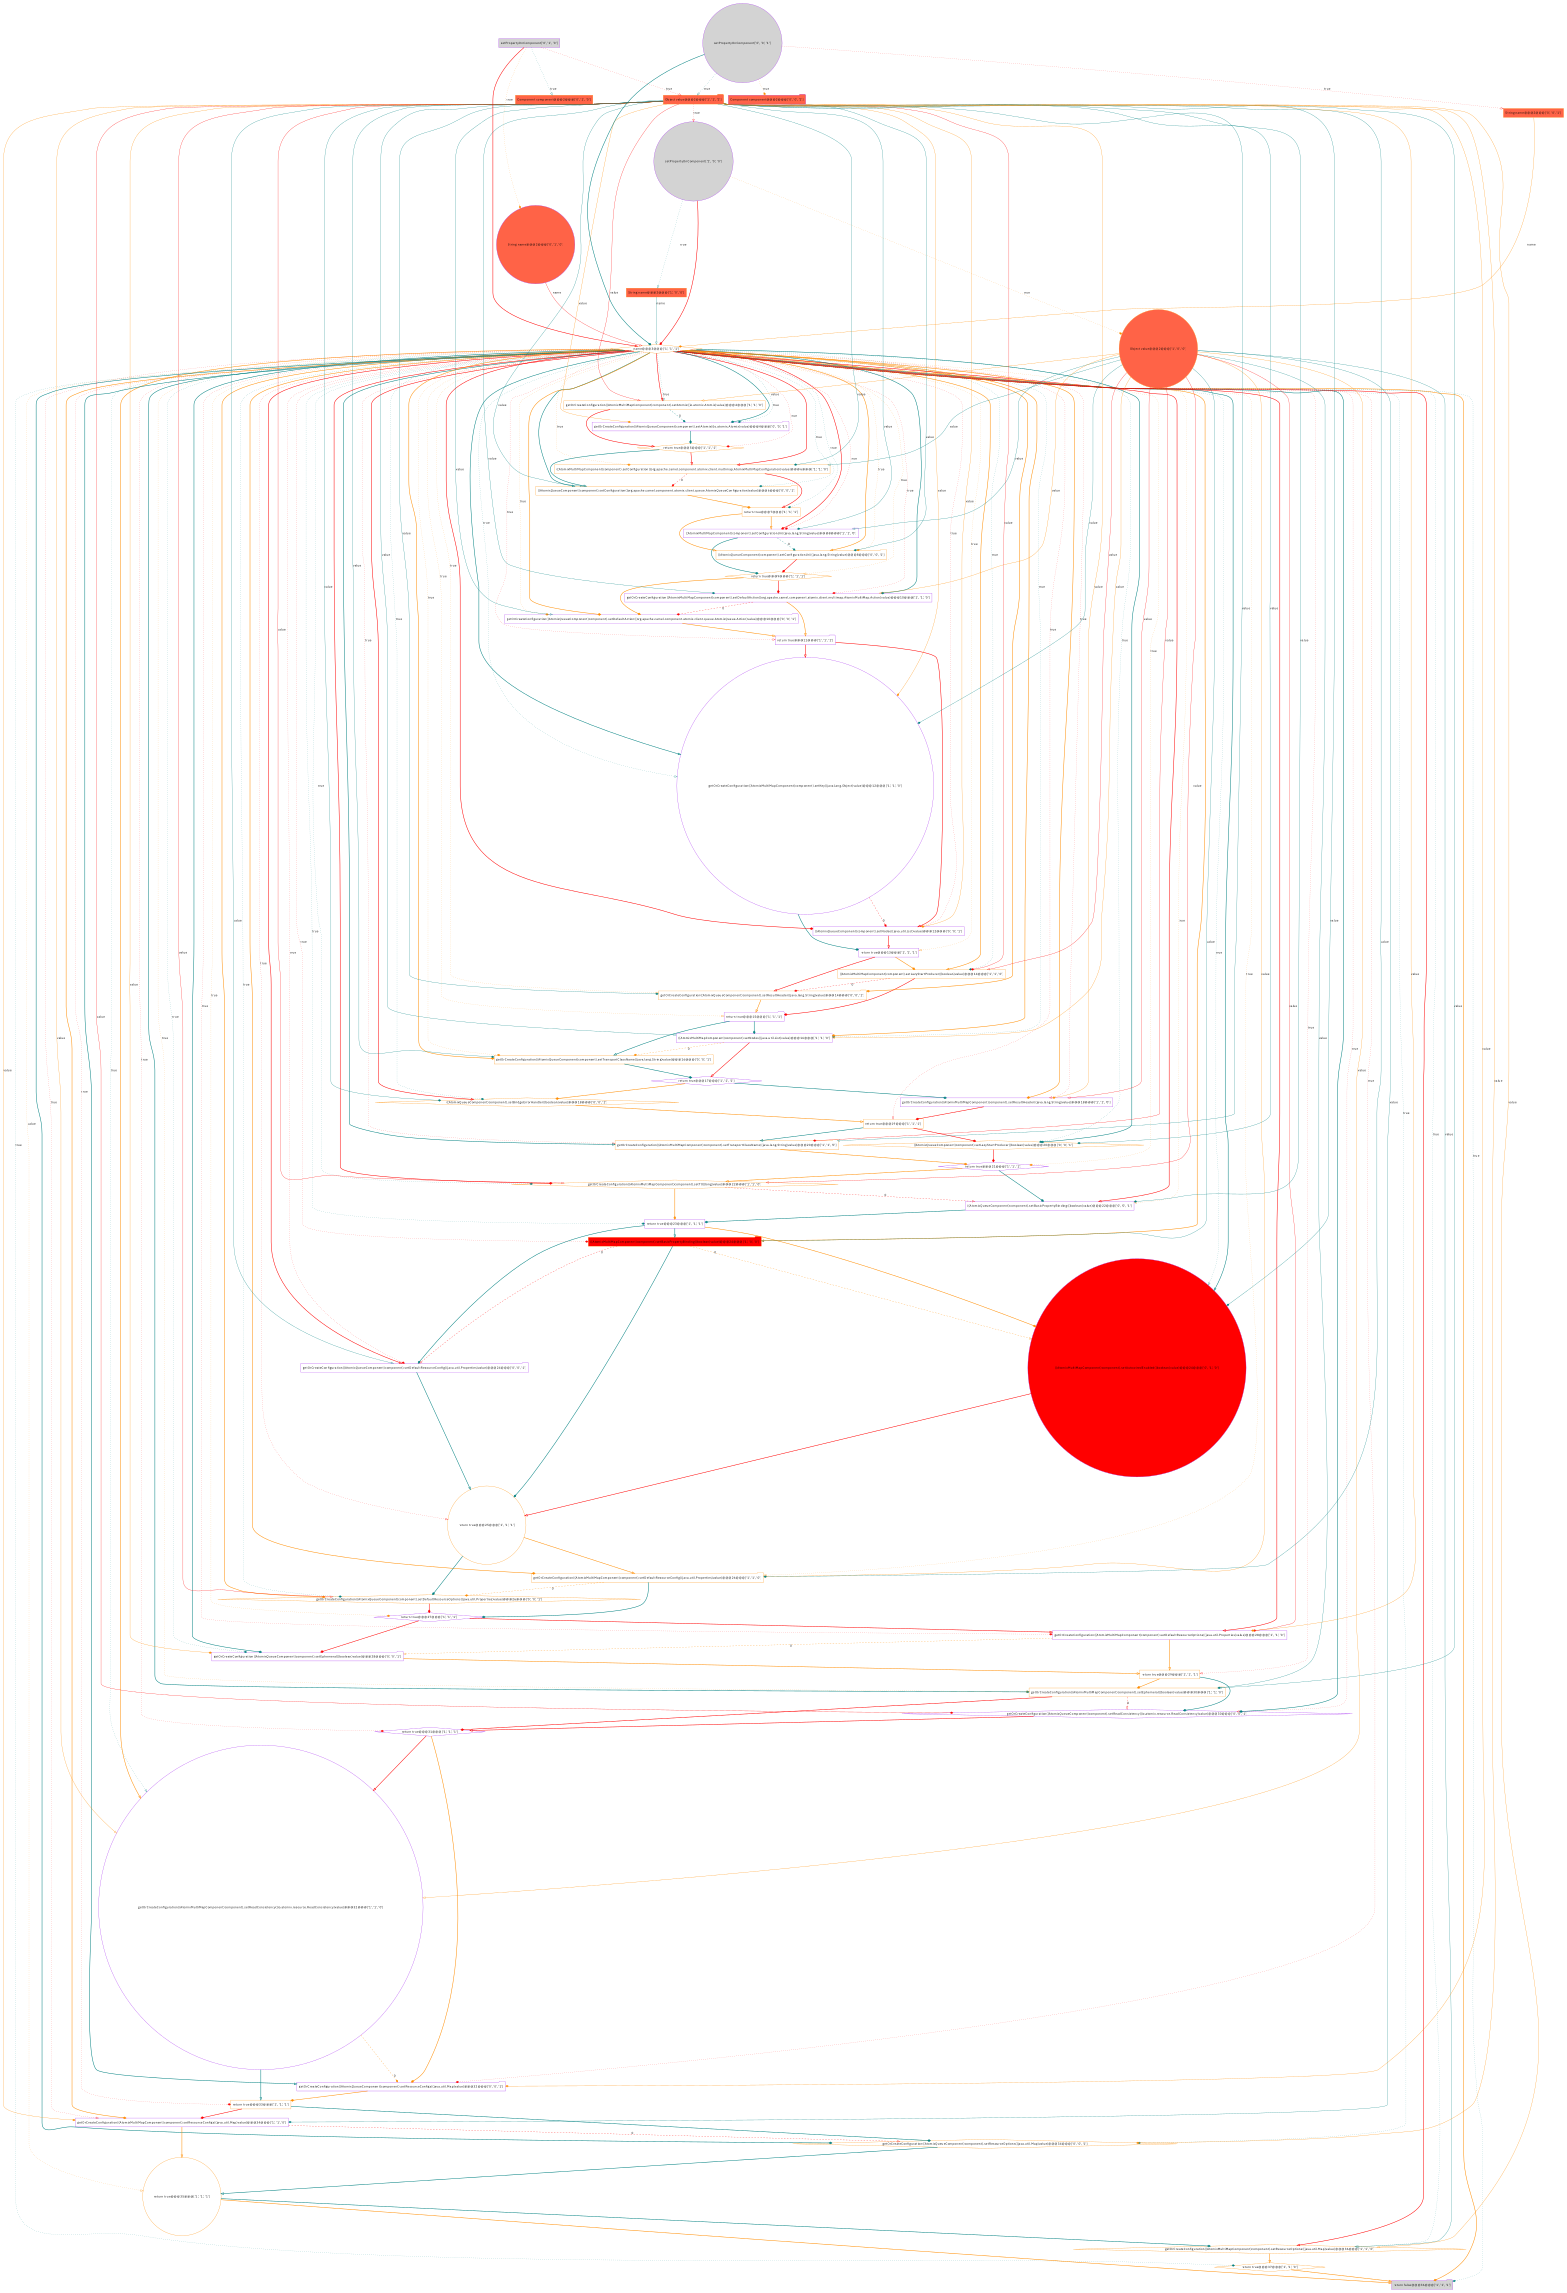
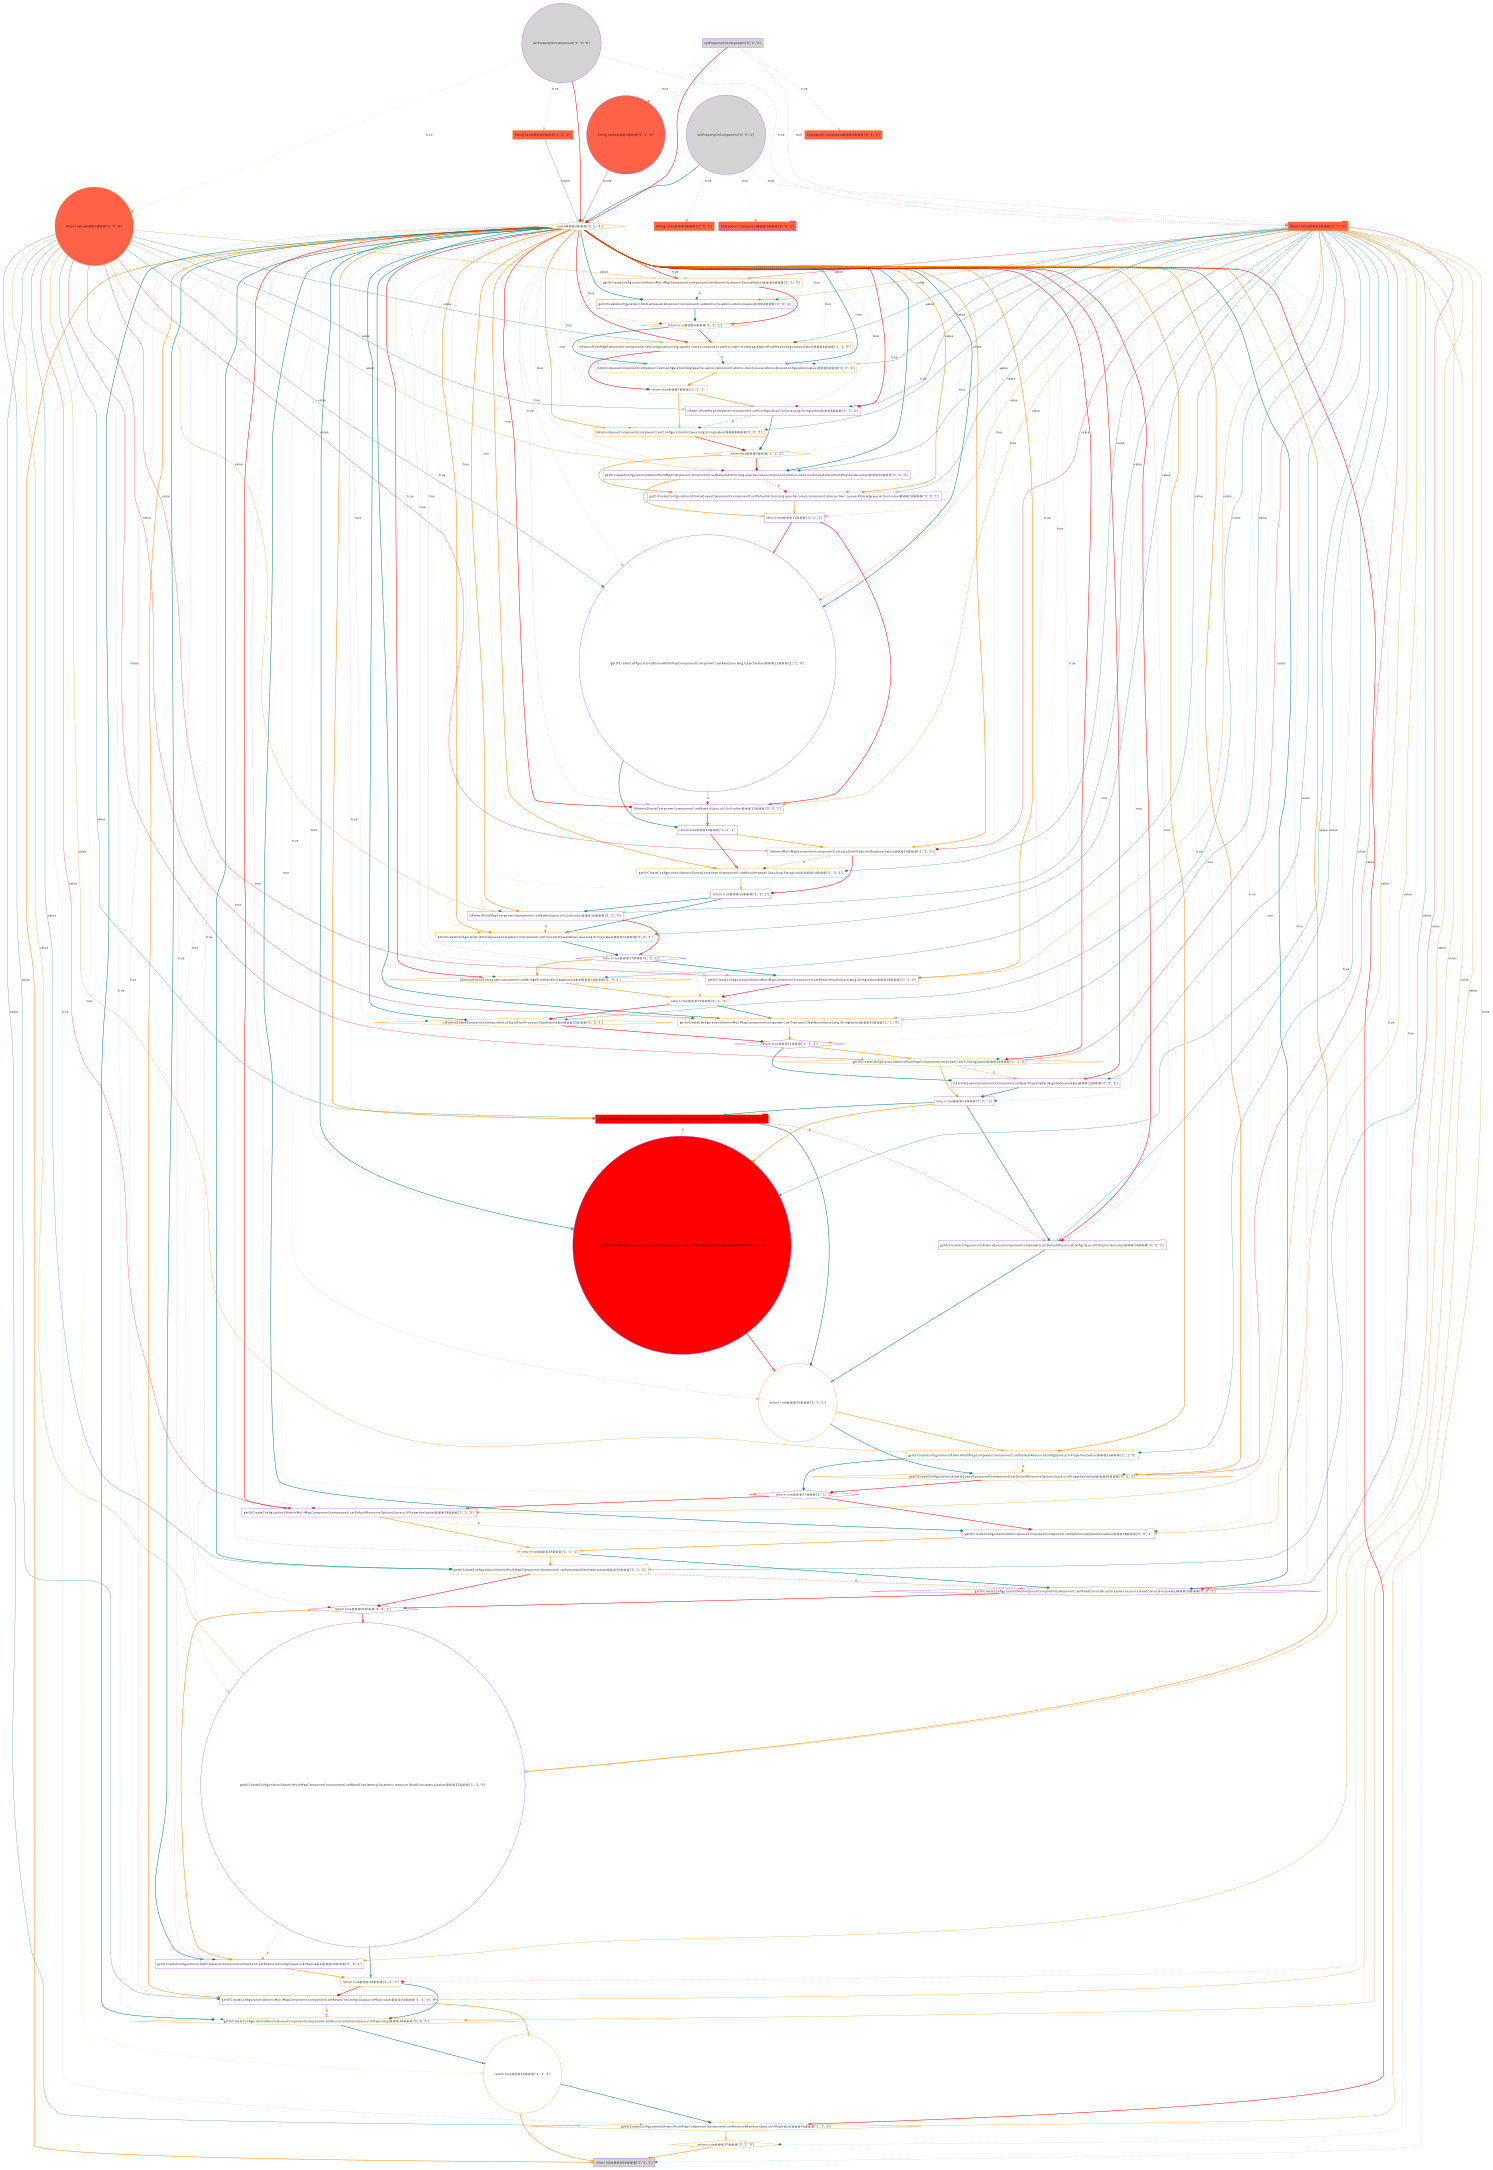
(693, 112) -> (900, 204)
(1173, 308) -> none
(32, 1124) -> (89, 1001)
